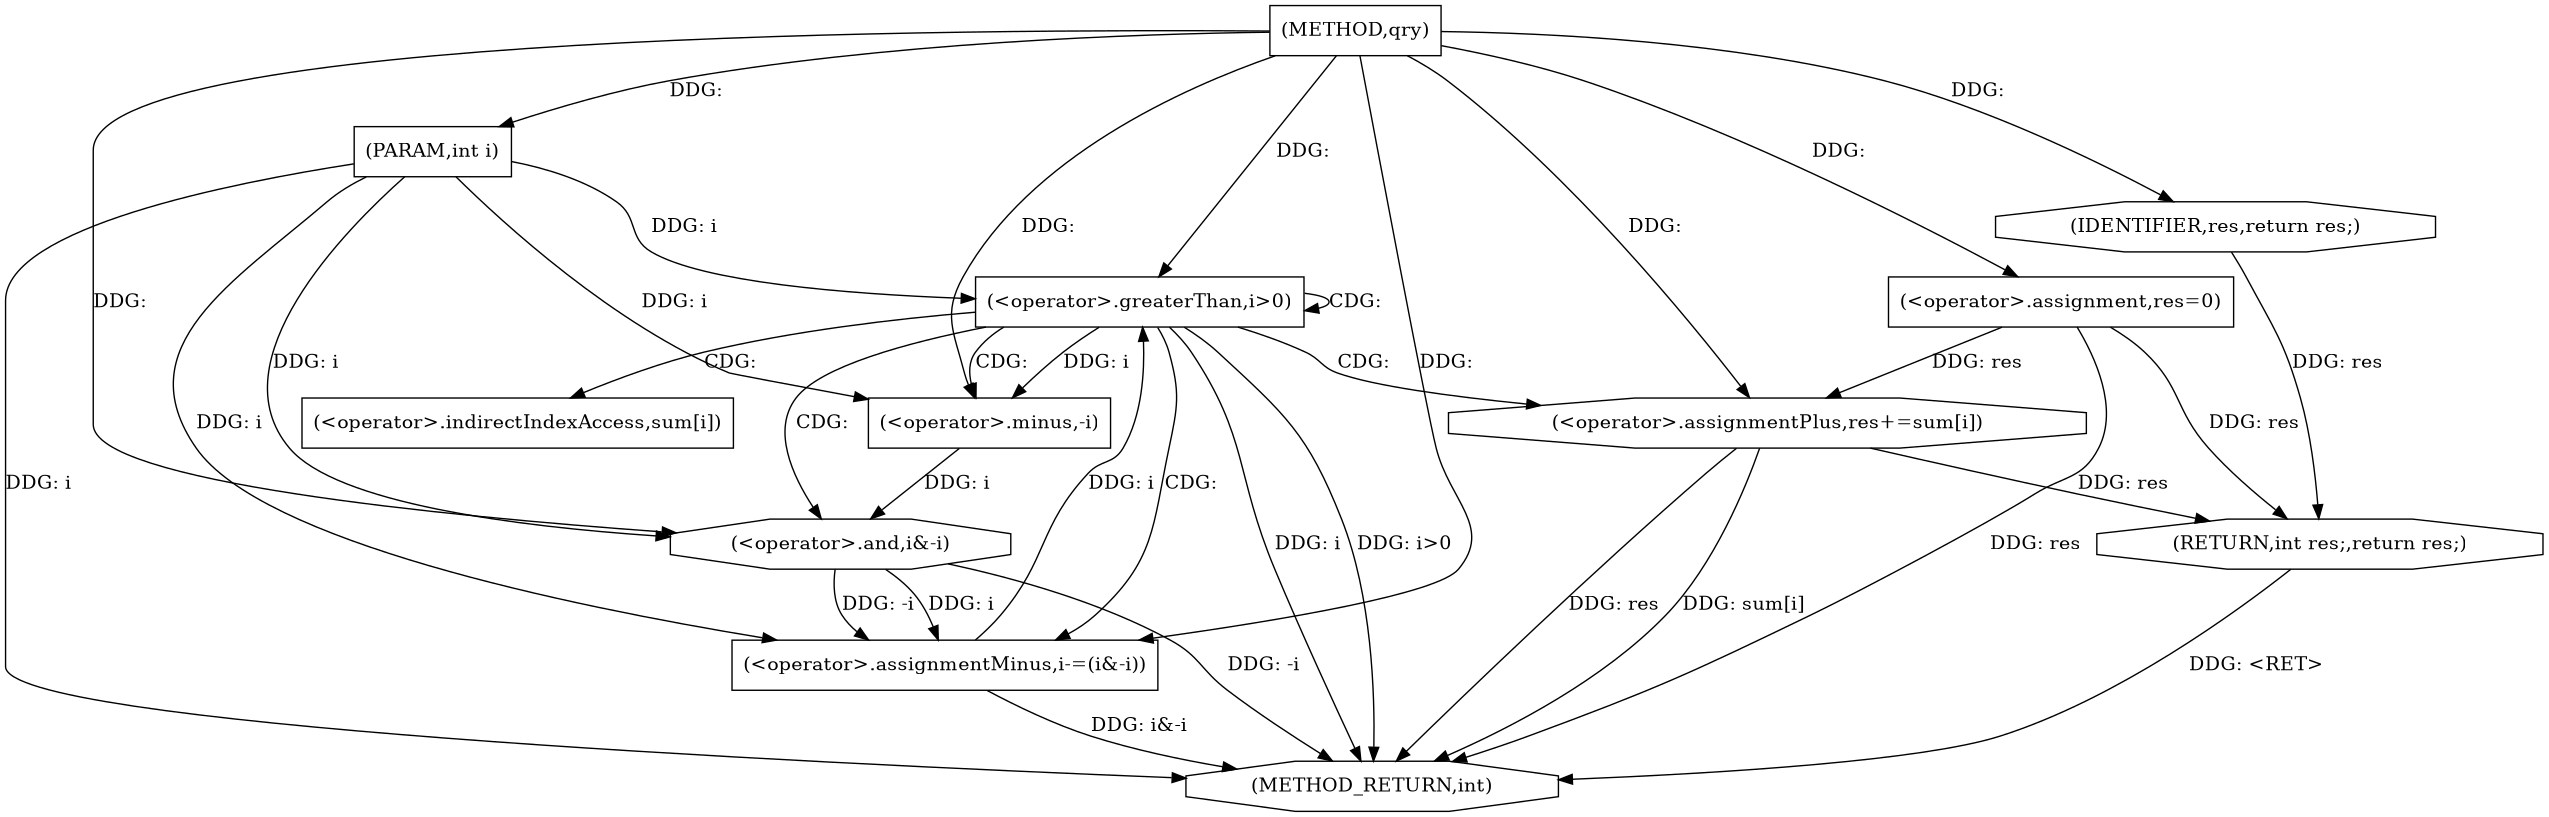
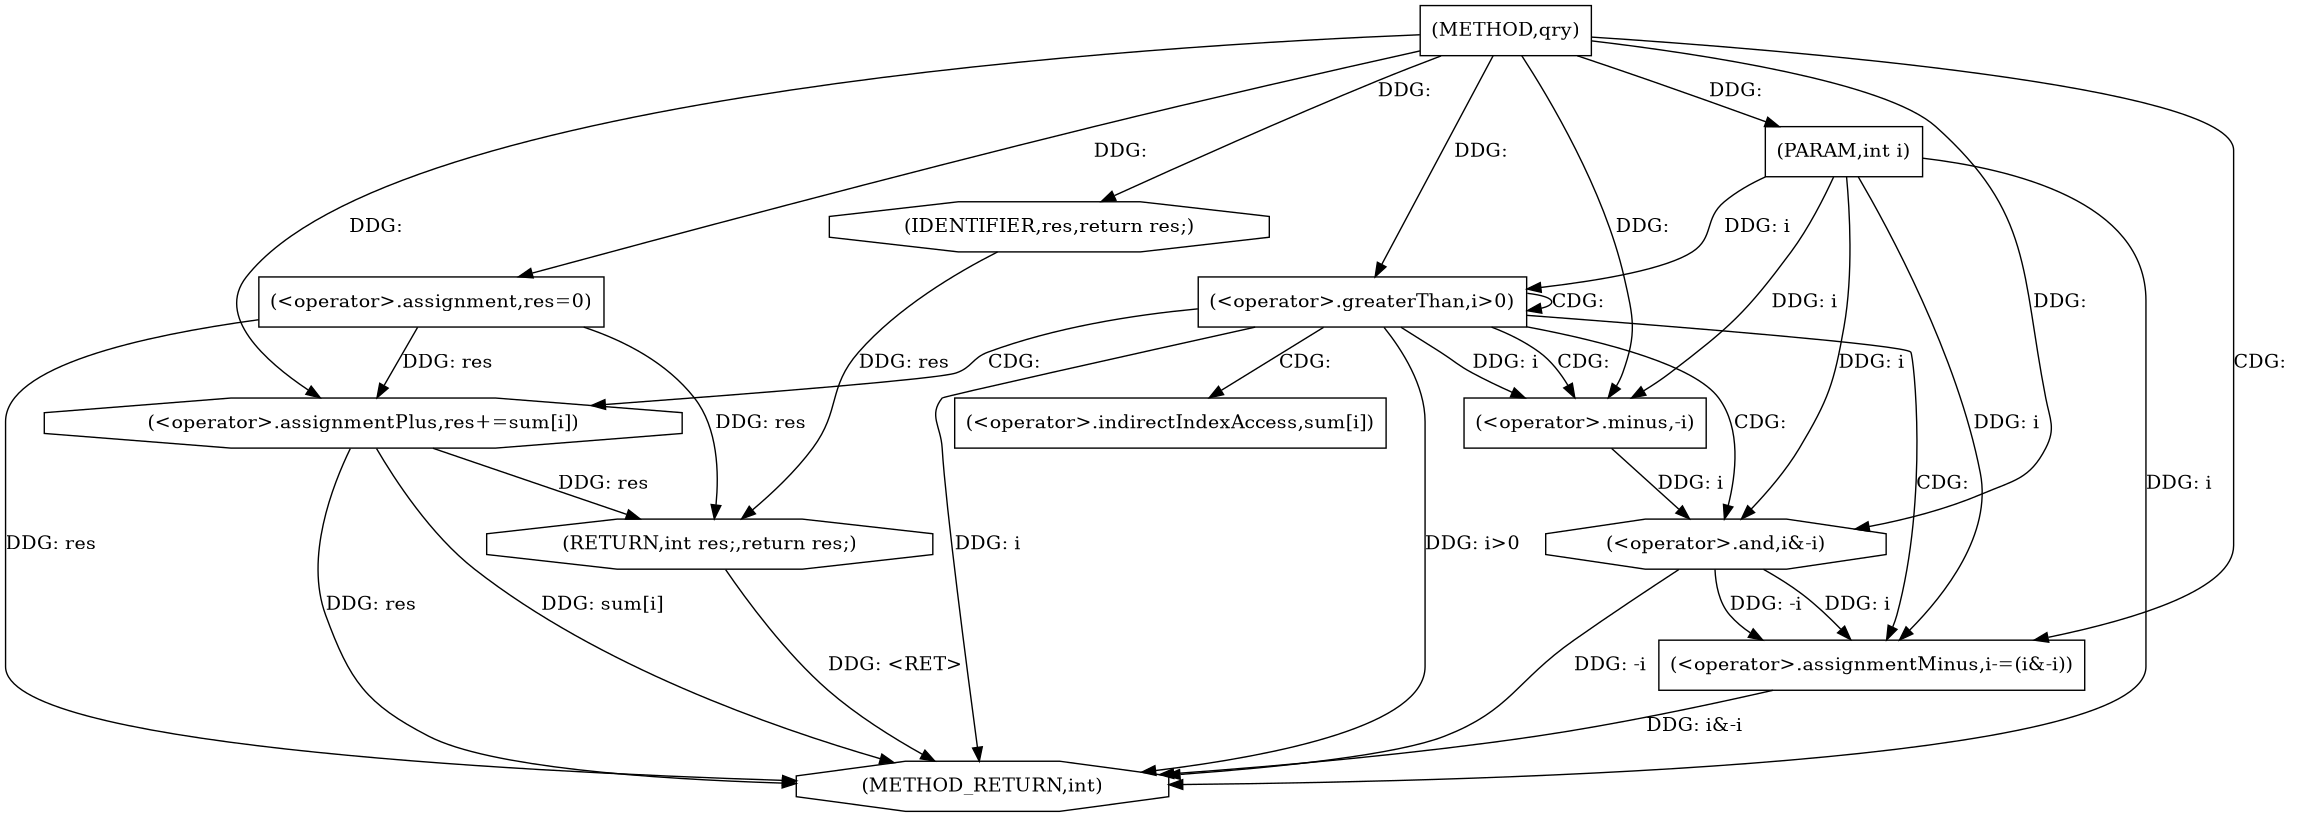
(1449, 363) -> (2264, 363)
(1072, 492) -> none
